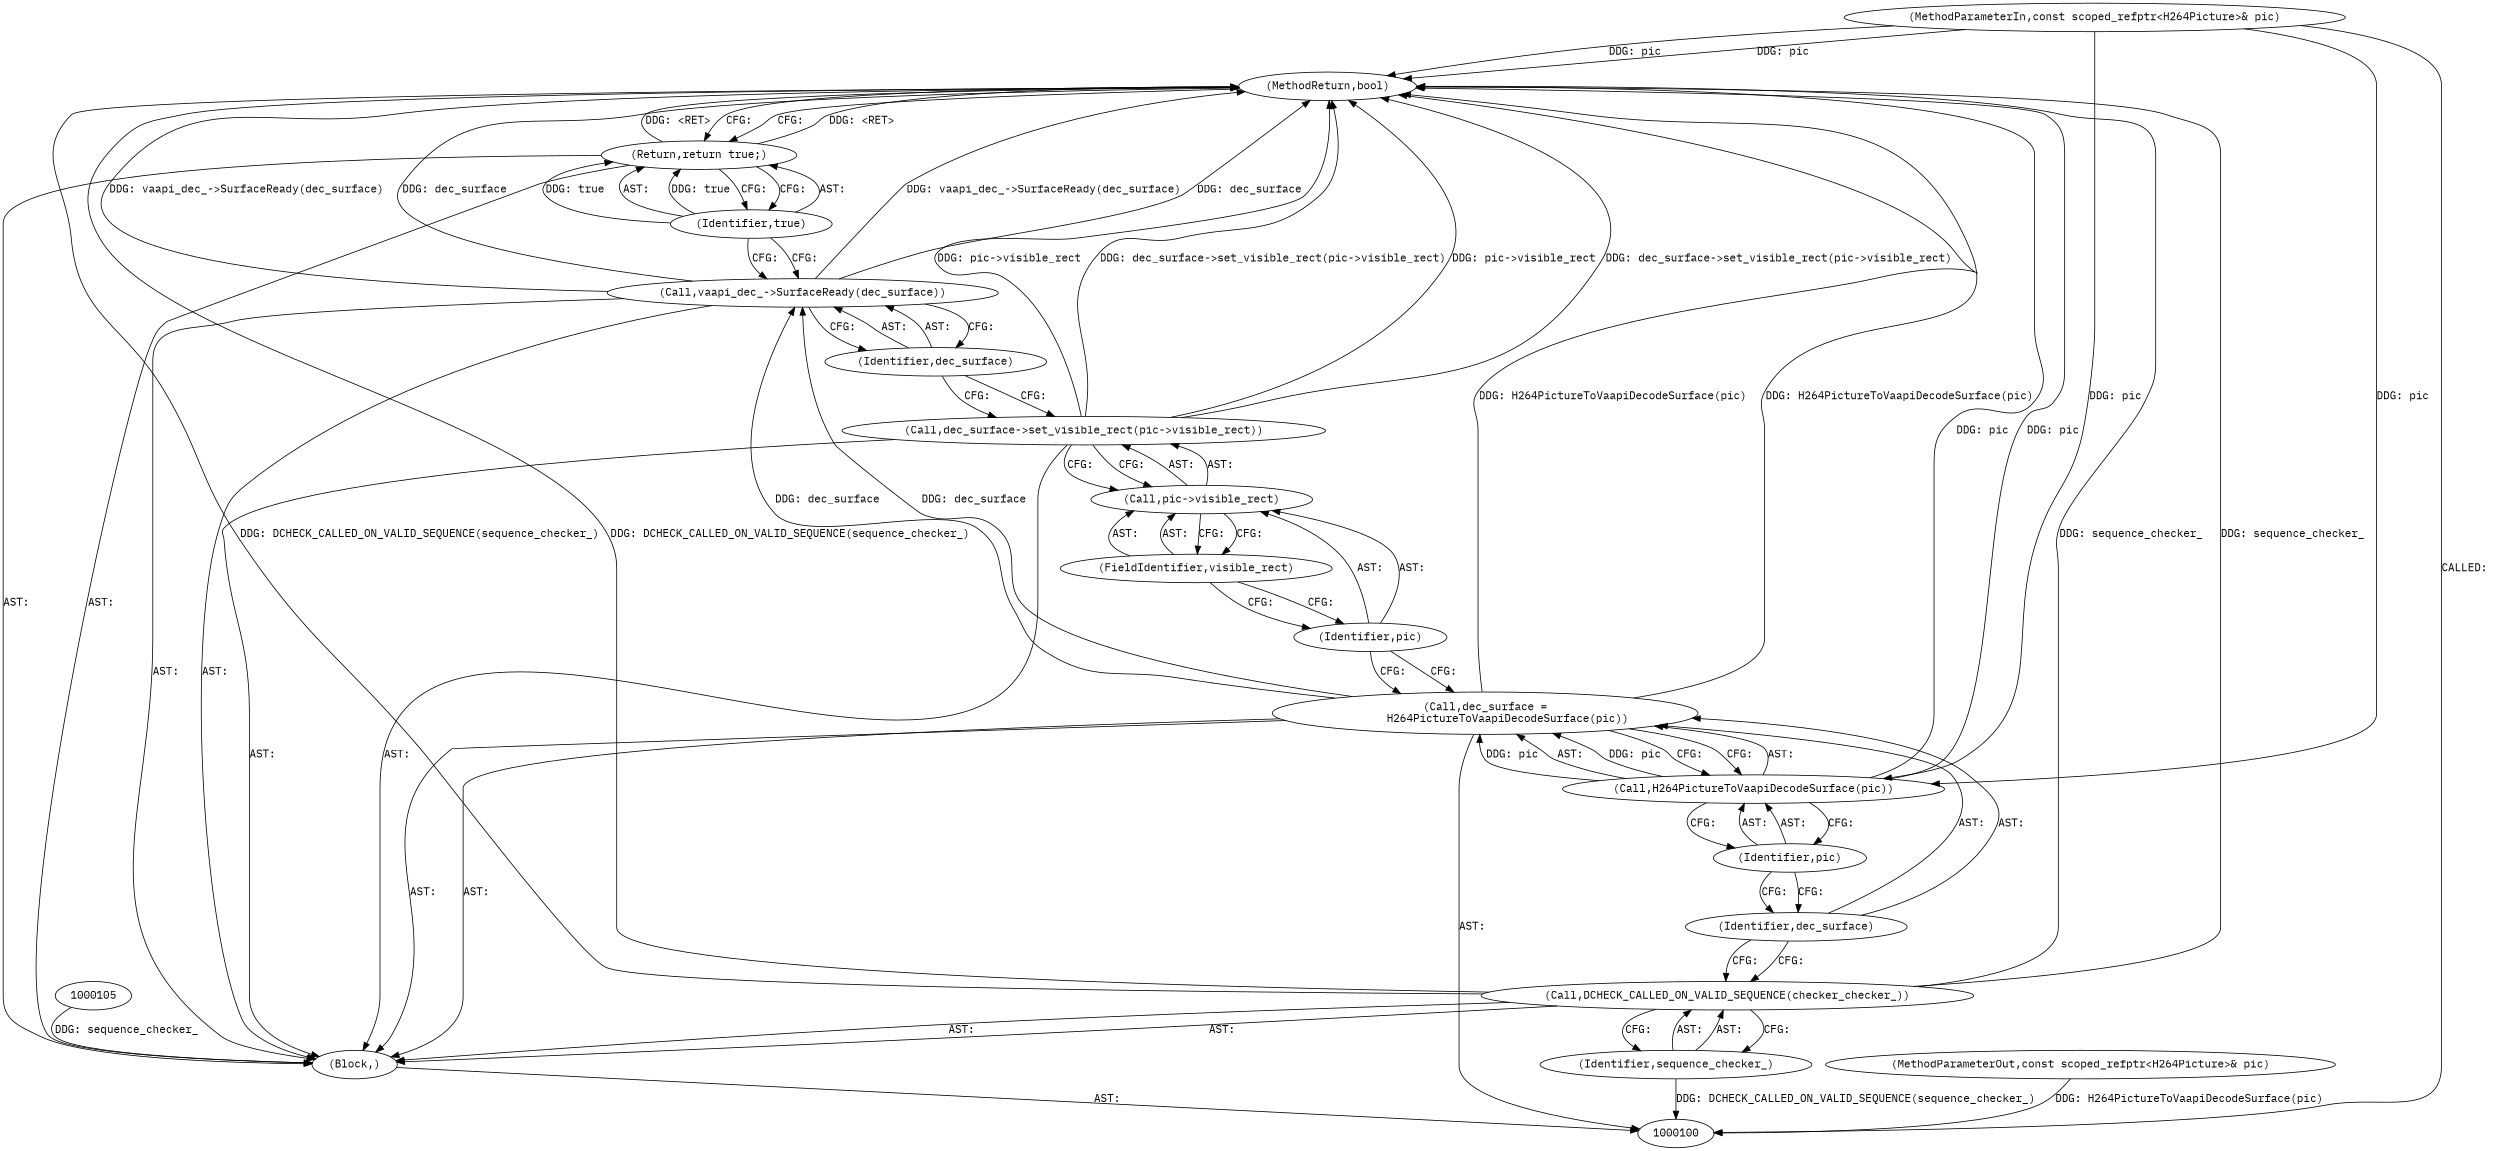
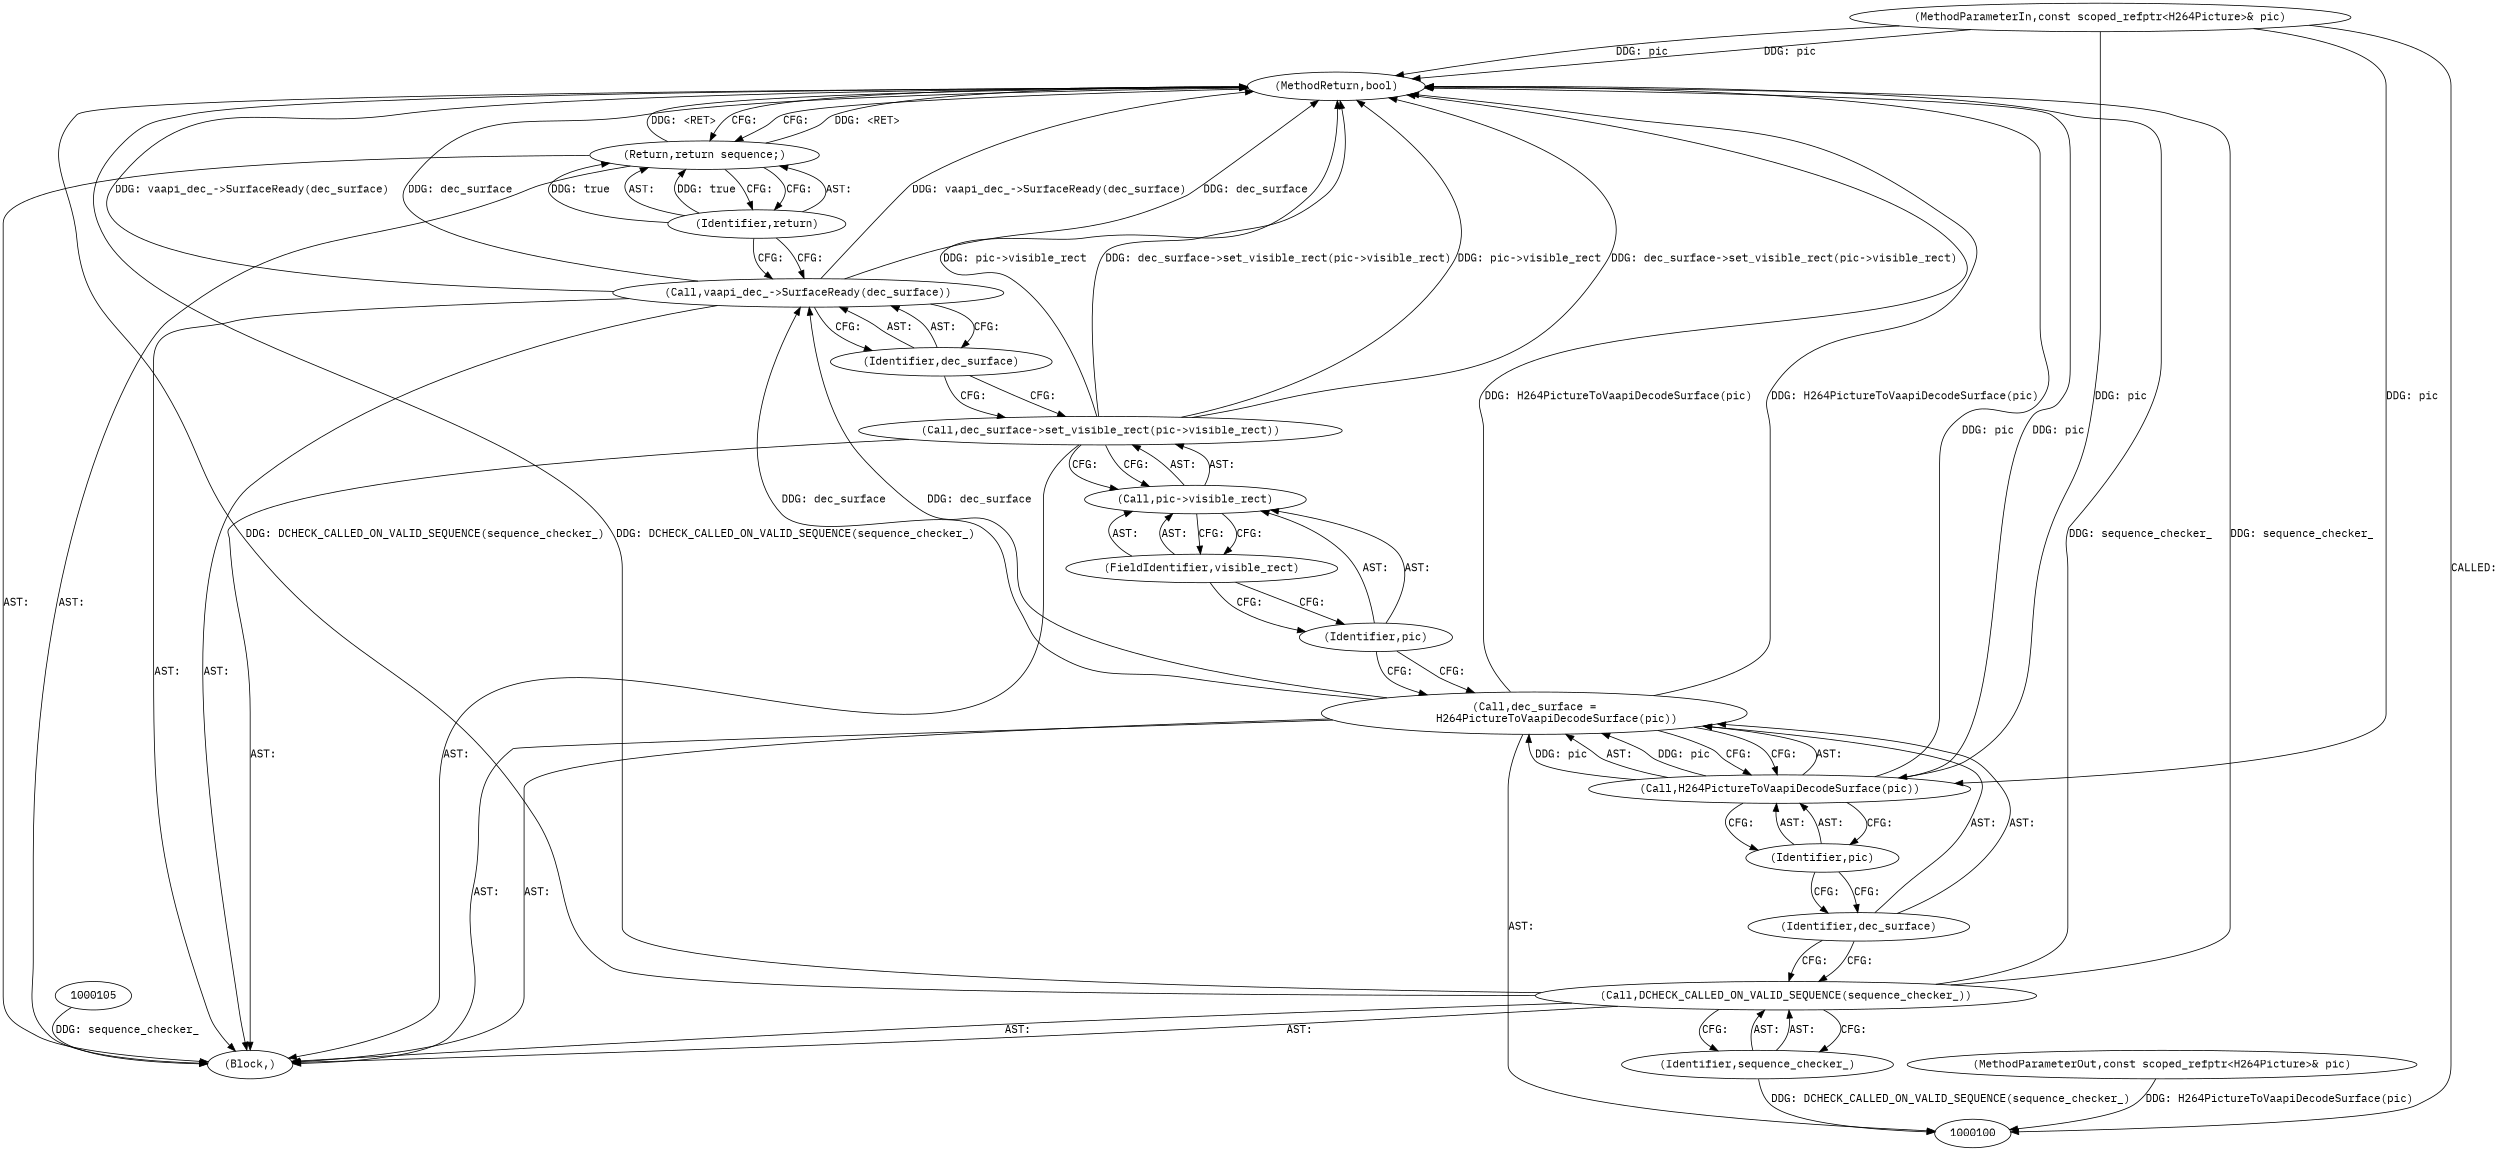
(699, 155) -> (705, 155)
(751, 224) -> (757, 224)
(1727, 996) -> (1786, 996)
(1014, 1099) -> none
